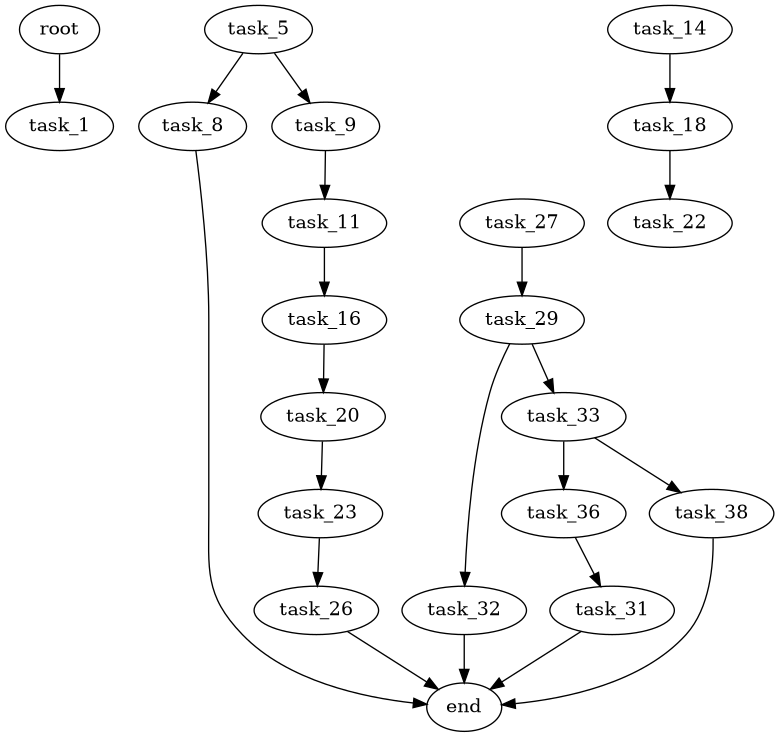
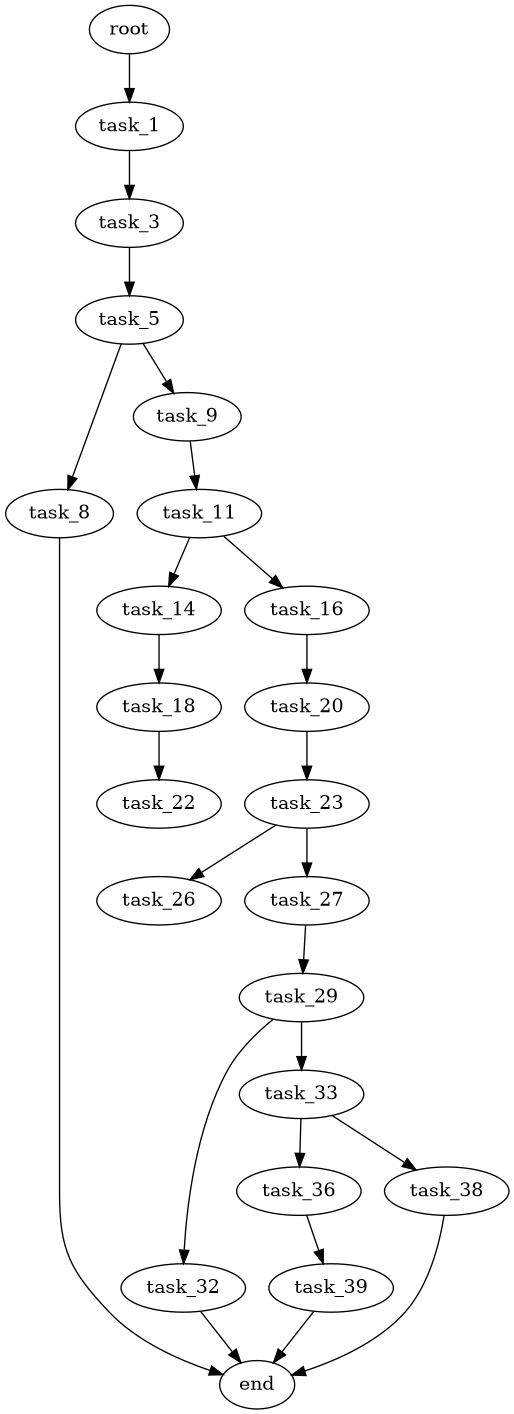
none -> (129, 223)
none -> (182, 556)
(612, 610) -> (331, 1288)
(387, 657) -> none
none -> (307, 846)
